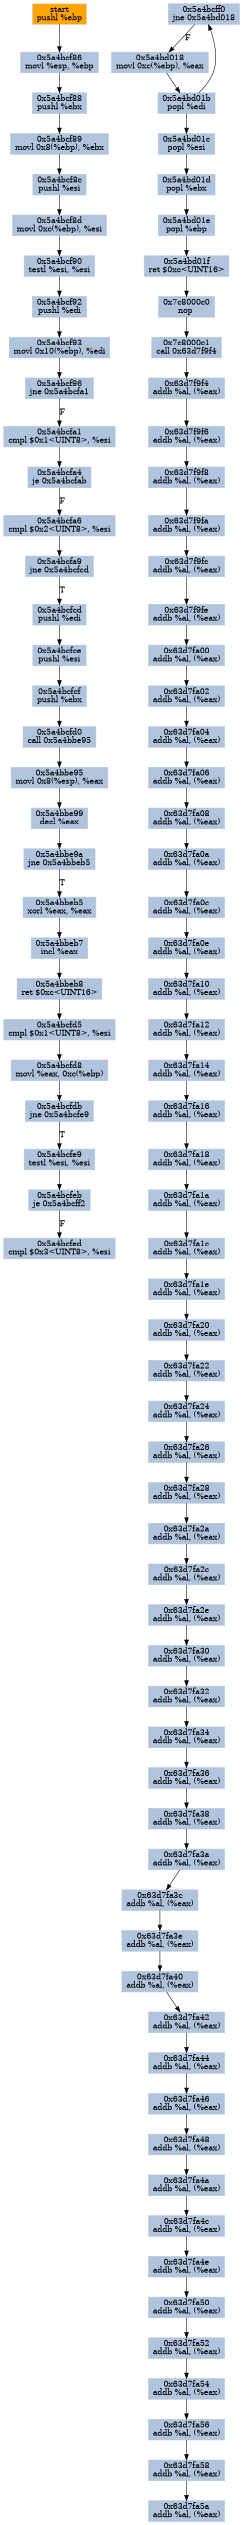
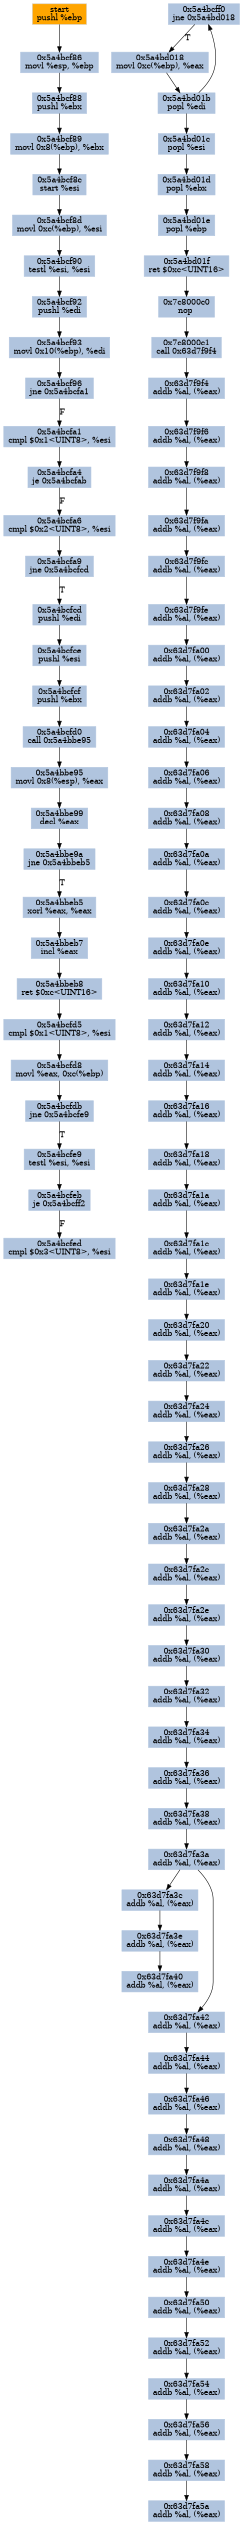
(188, 38) -> (188, 38)
(59, 185) -> (59, 185)
(172, 2000) -> (213, 1938)
